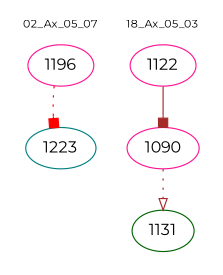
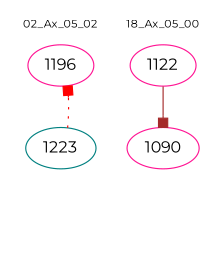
(61, 25) -> (61, 25)
(163, 25) -> (163, 25)
(53, 101) -> (69, 113)
(163, 231) -> none
